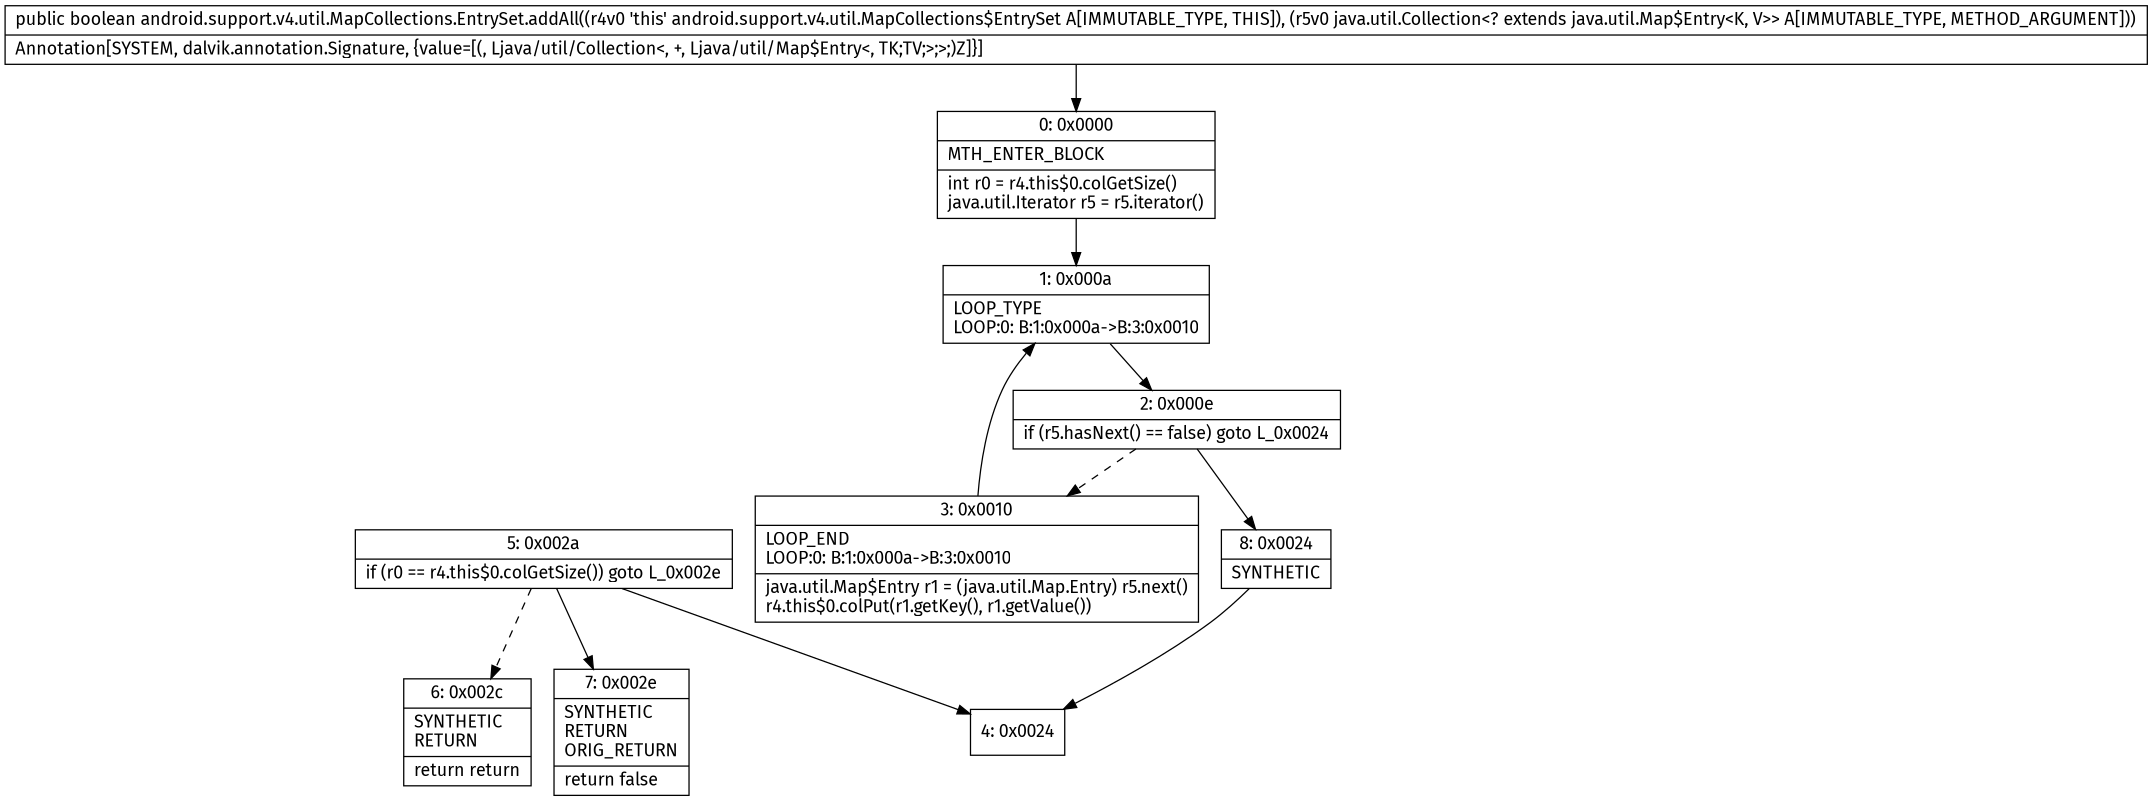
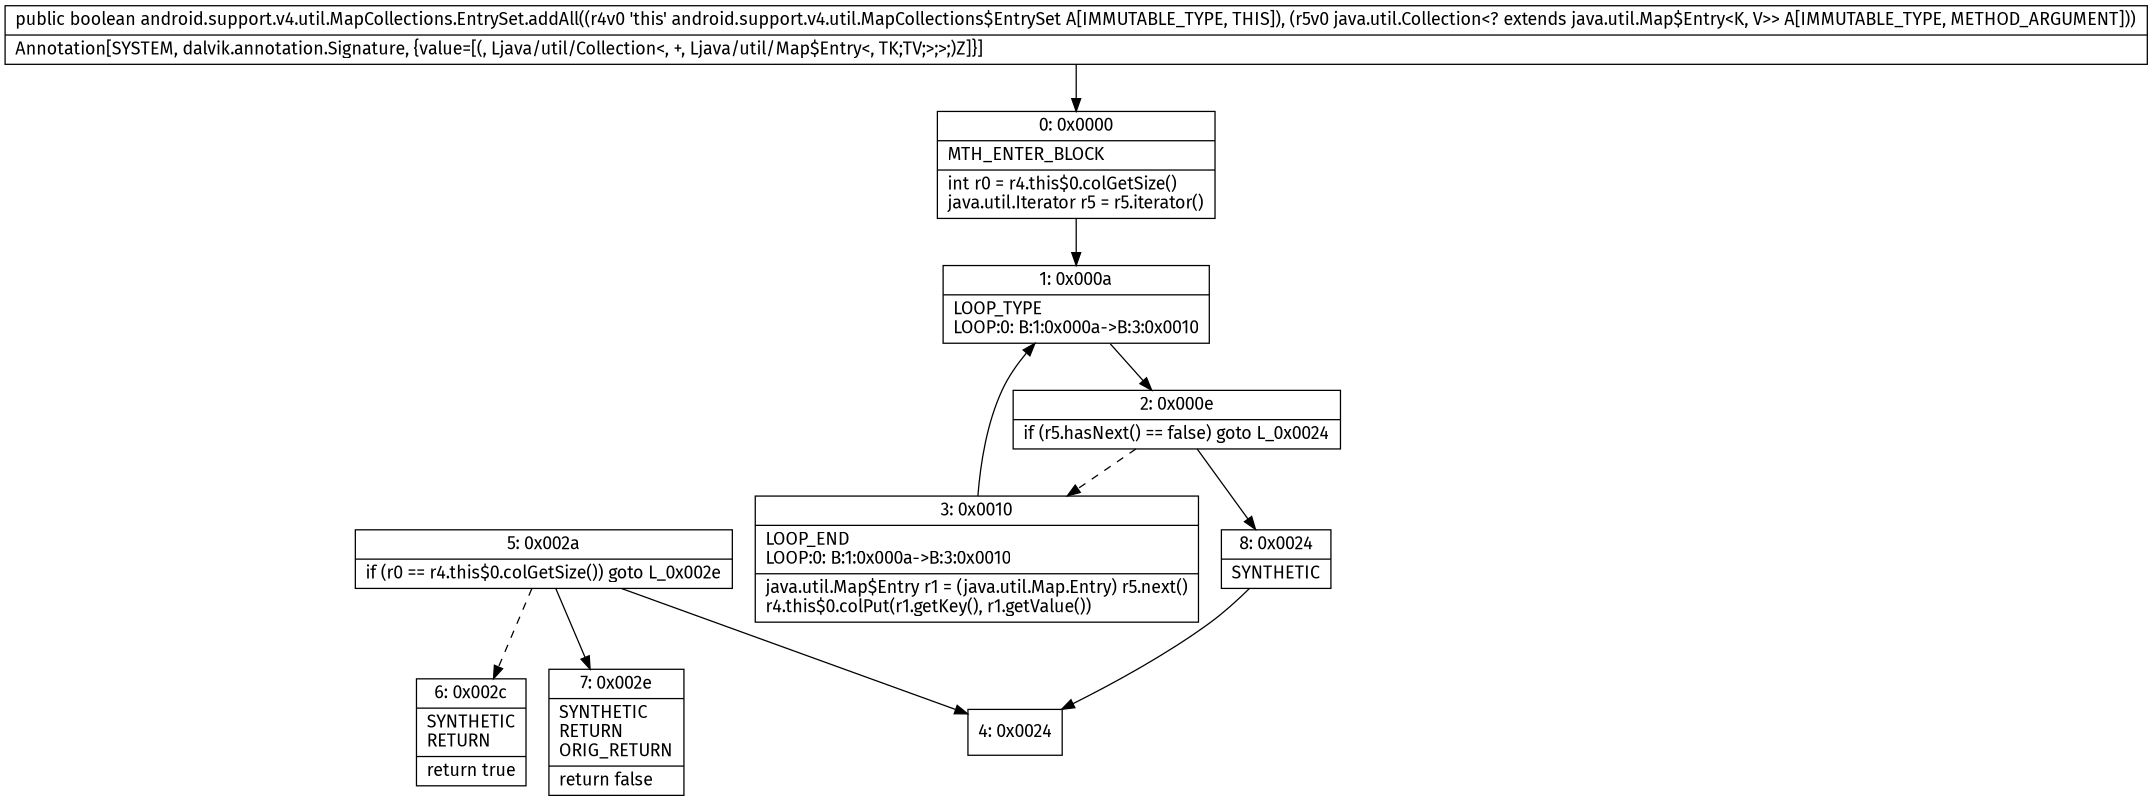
(467, 771) -> (471, 771)
